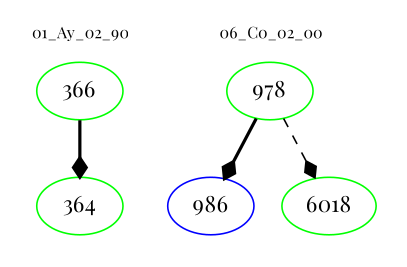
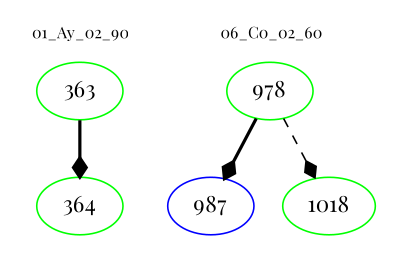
(272, 34) -> (272, 34)
(80, 91) -> (80, 91)
(211, 206) -> (211, 206)
(329, 206) -> (329, 206)
